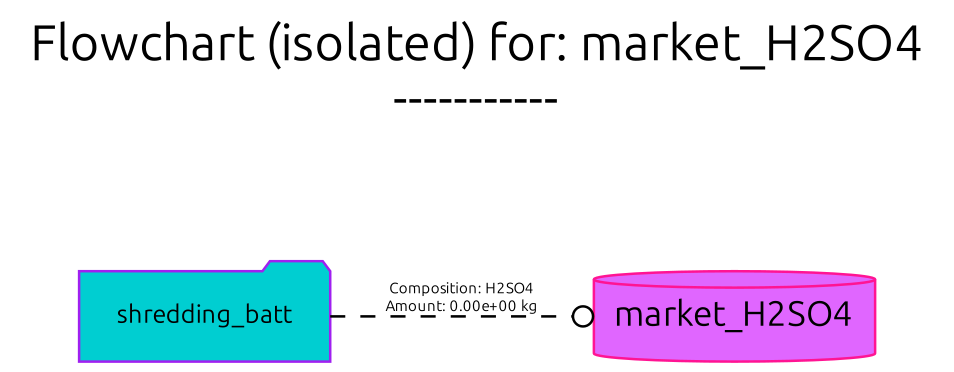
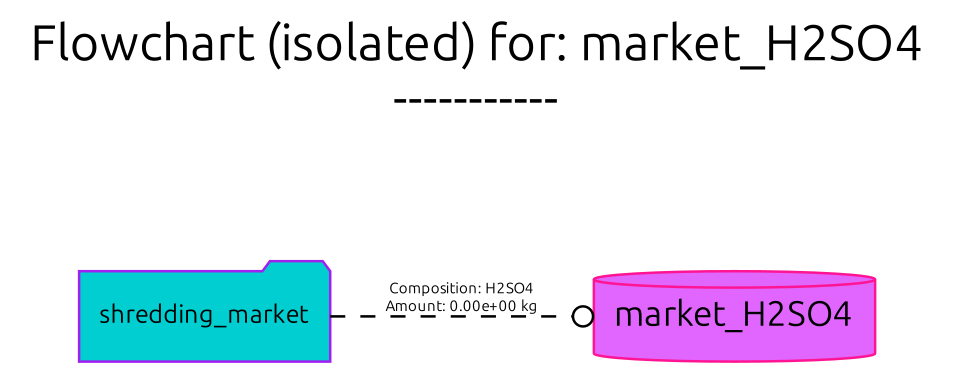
(205, 316) -> (205, 316)
